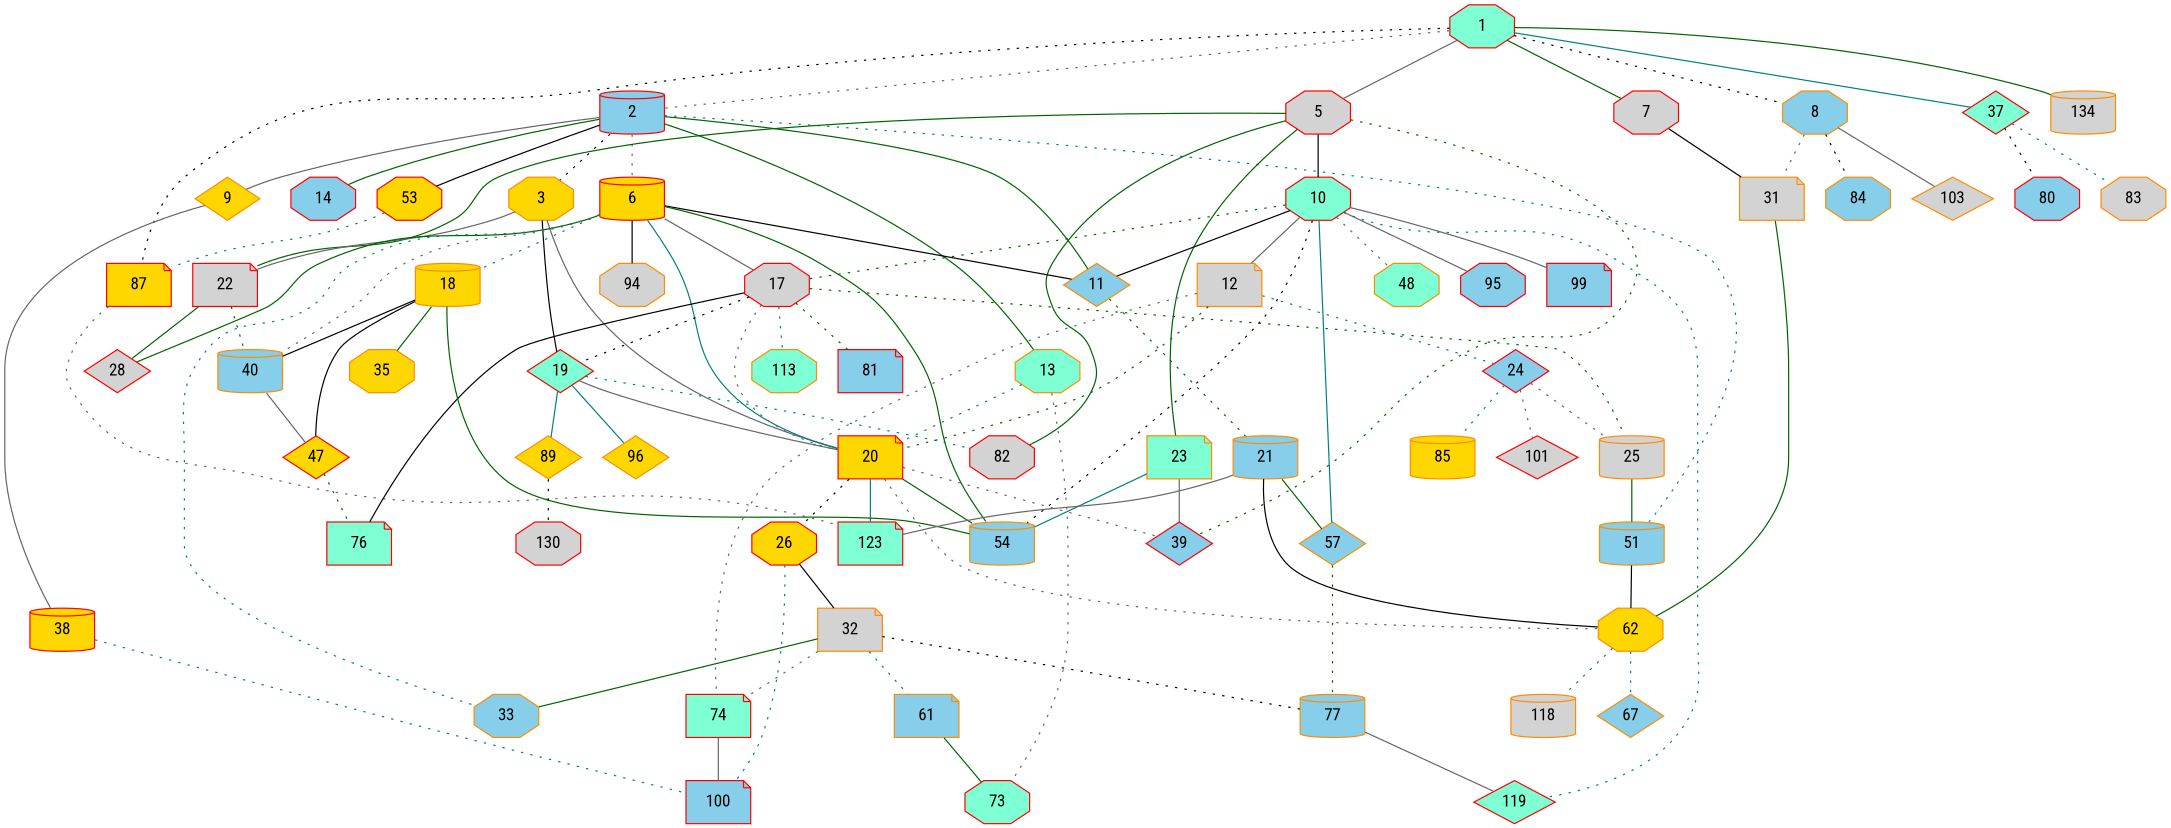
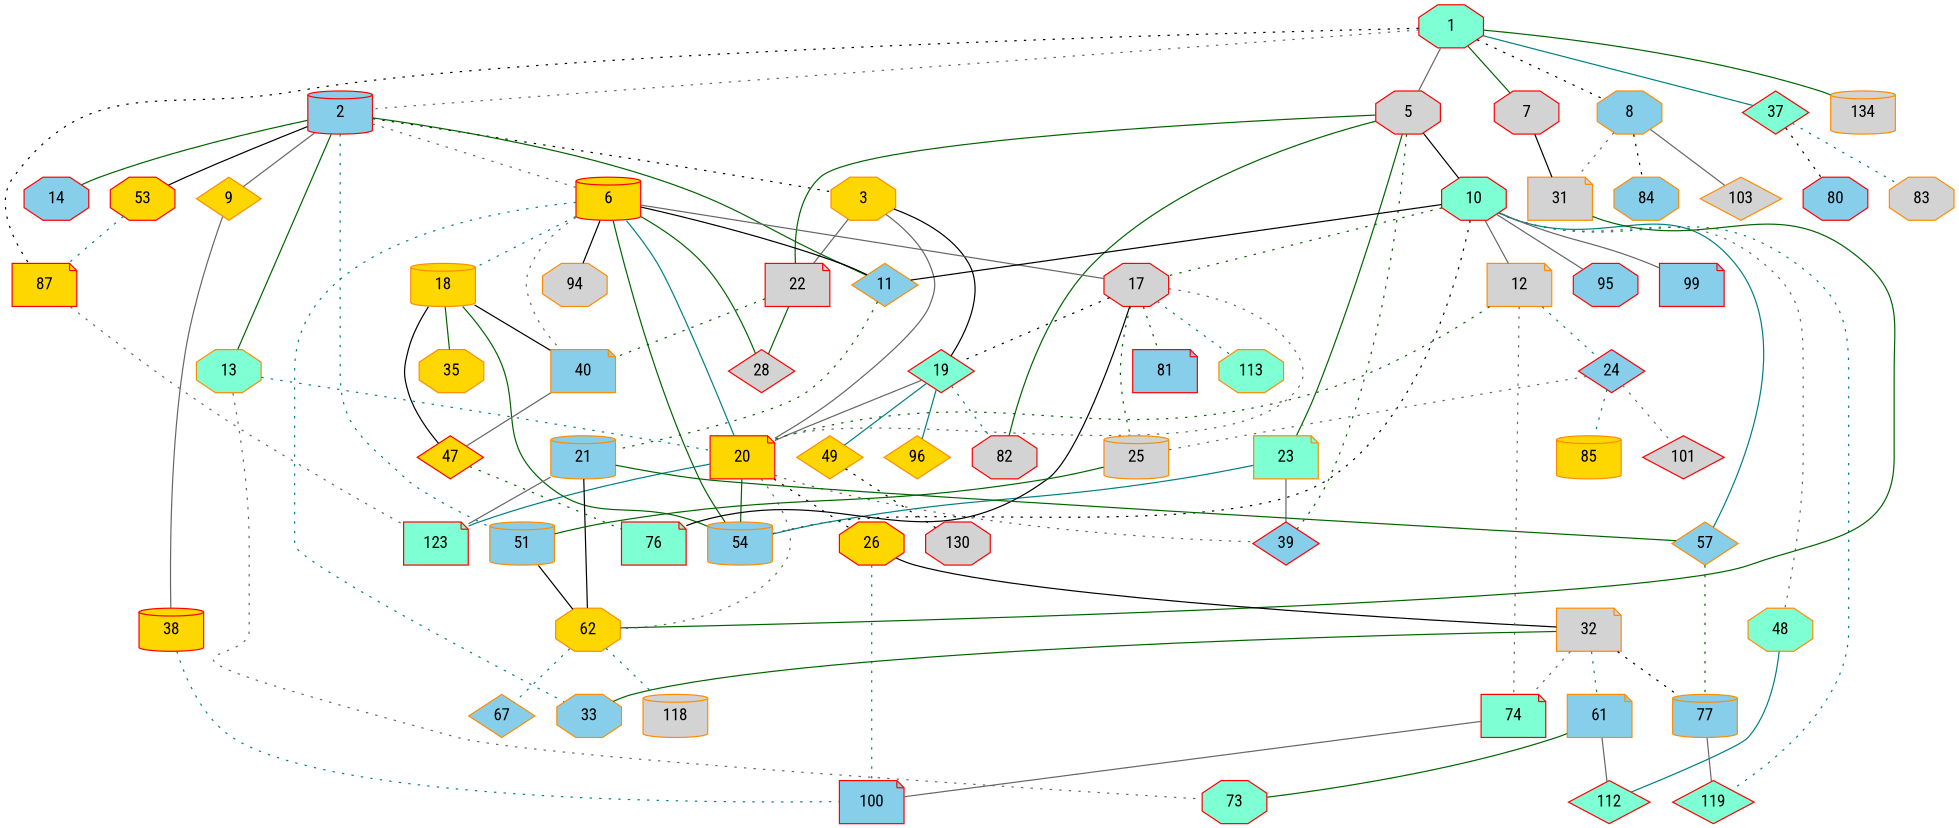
(250, 371) -> (583, 371)
(548, 457) -> (830, 457)
none -> (1609, 802)
